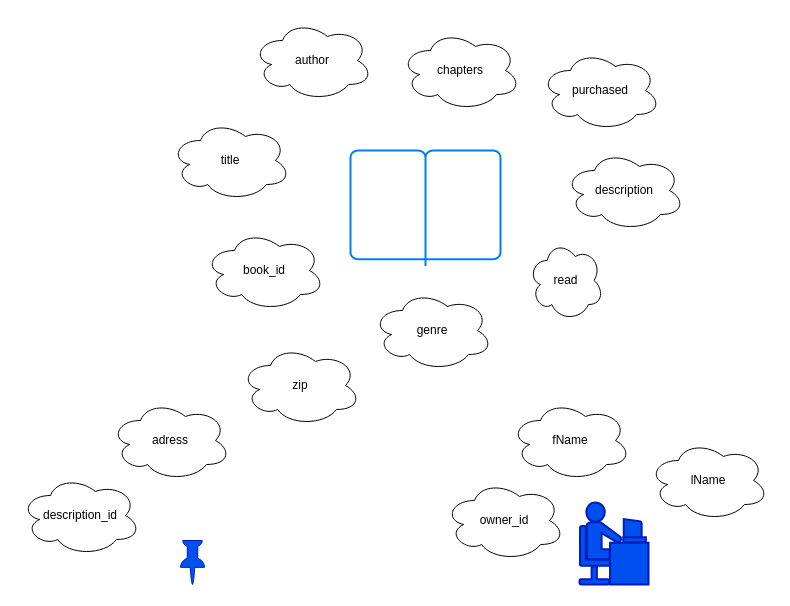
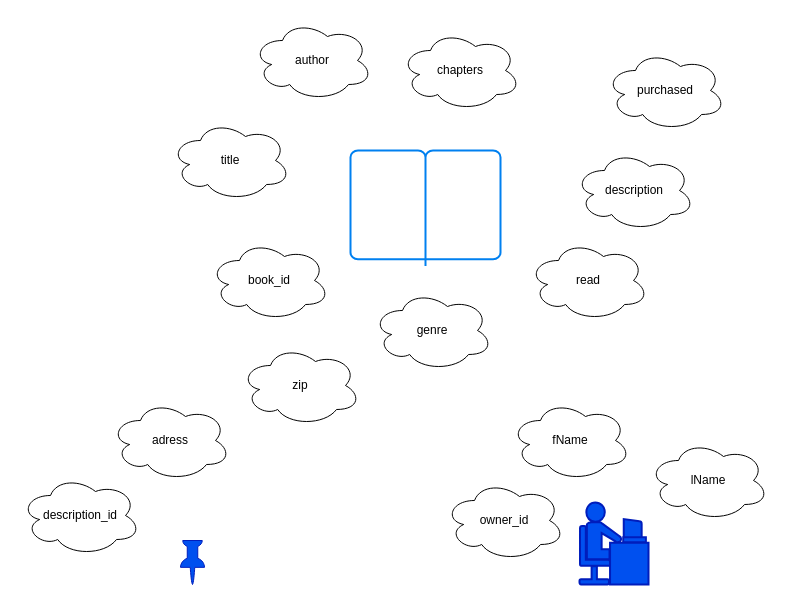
(601, 91) -> (666, 91)
(625, 191) -> (635, 191)
(265, 271) -> (270, 281)
(566, 281) -> (589, 281)
